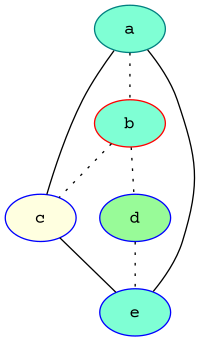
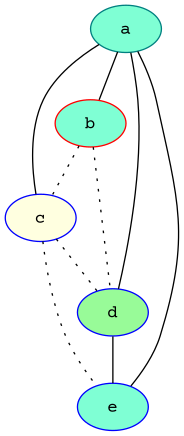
(130, 76) -> (108, 76)
none -> (137, 171)
none -> (77, 265)
(88, 265) -> (59, 318)
(135, 265) -> (113, 360)
